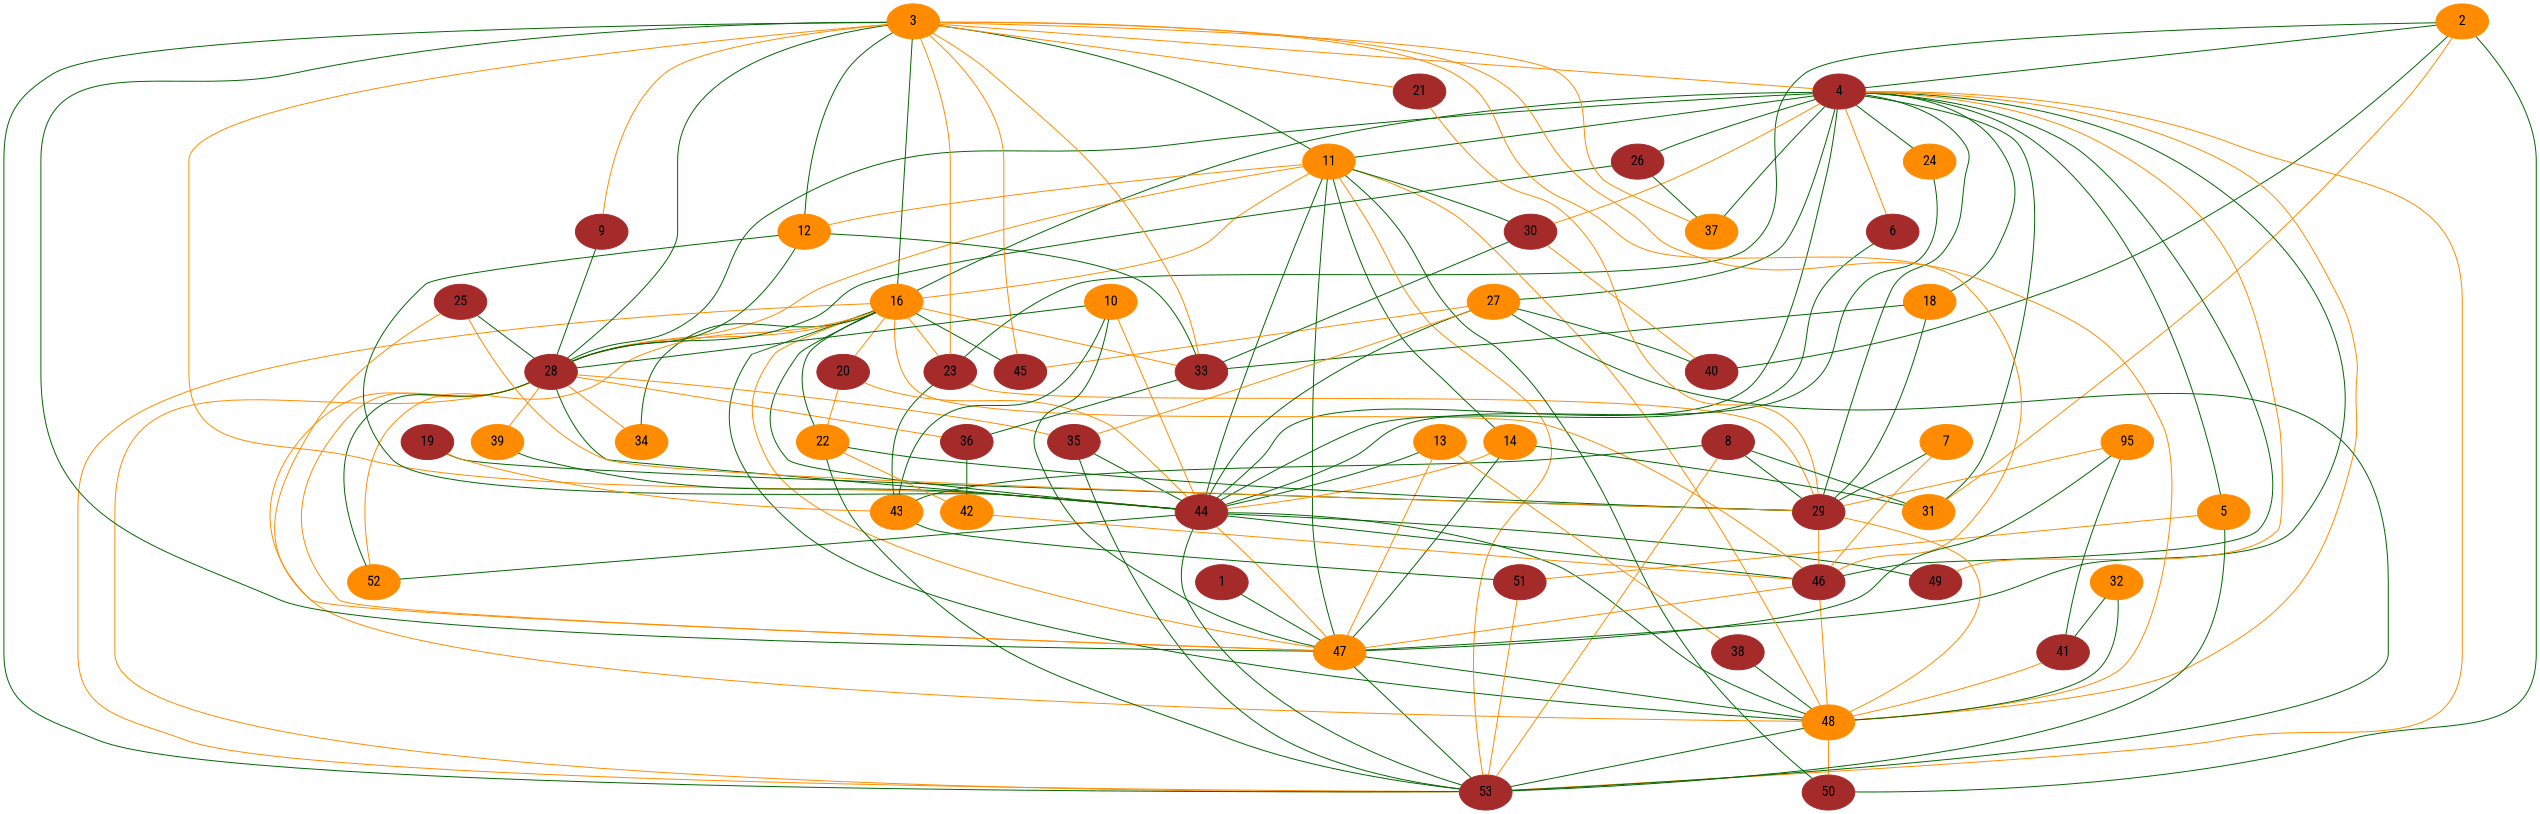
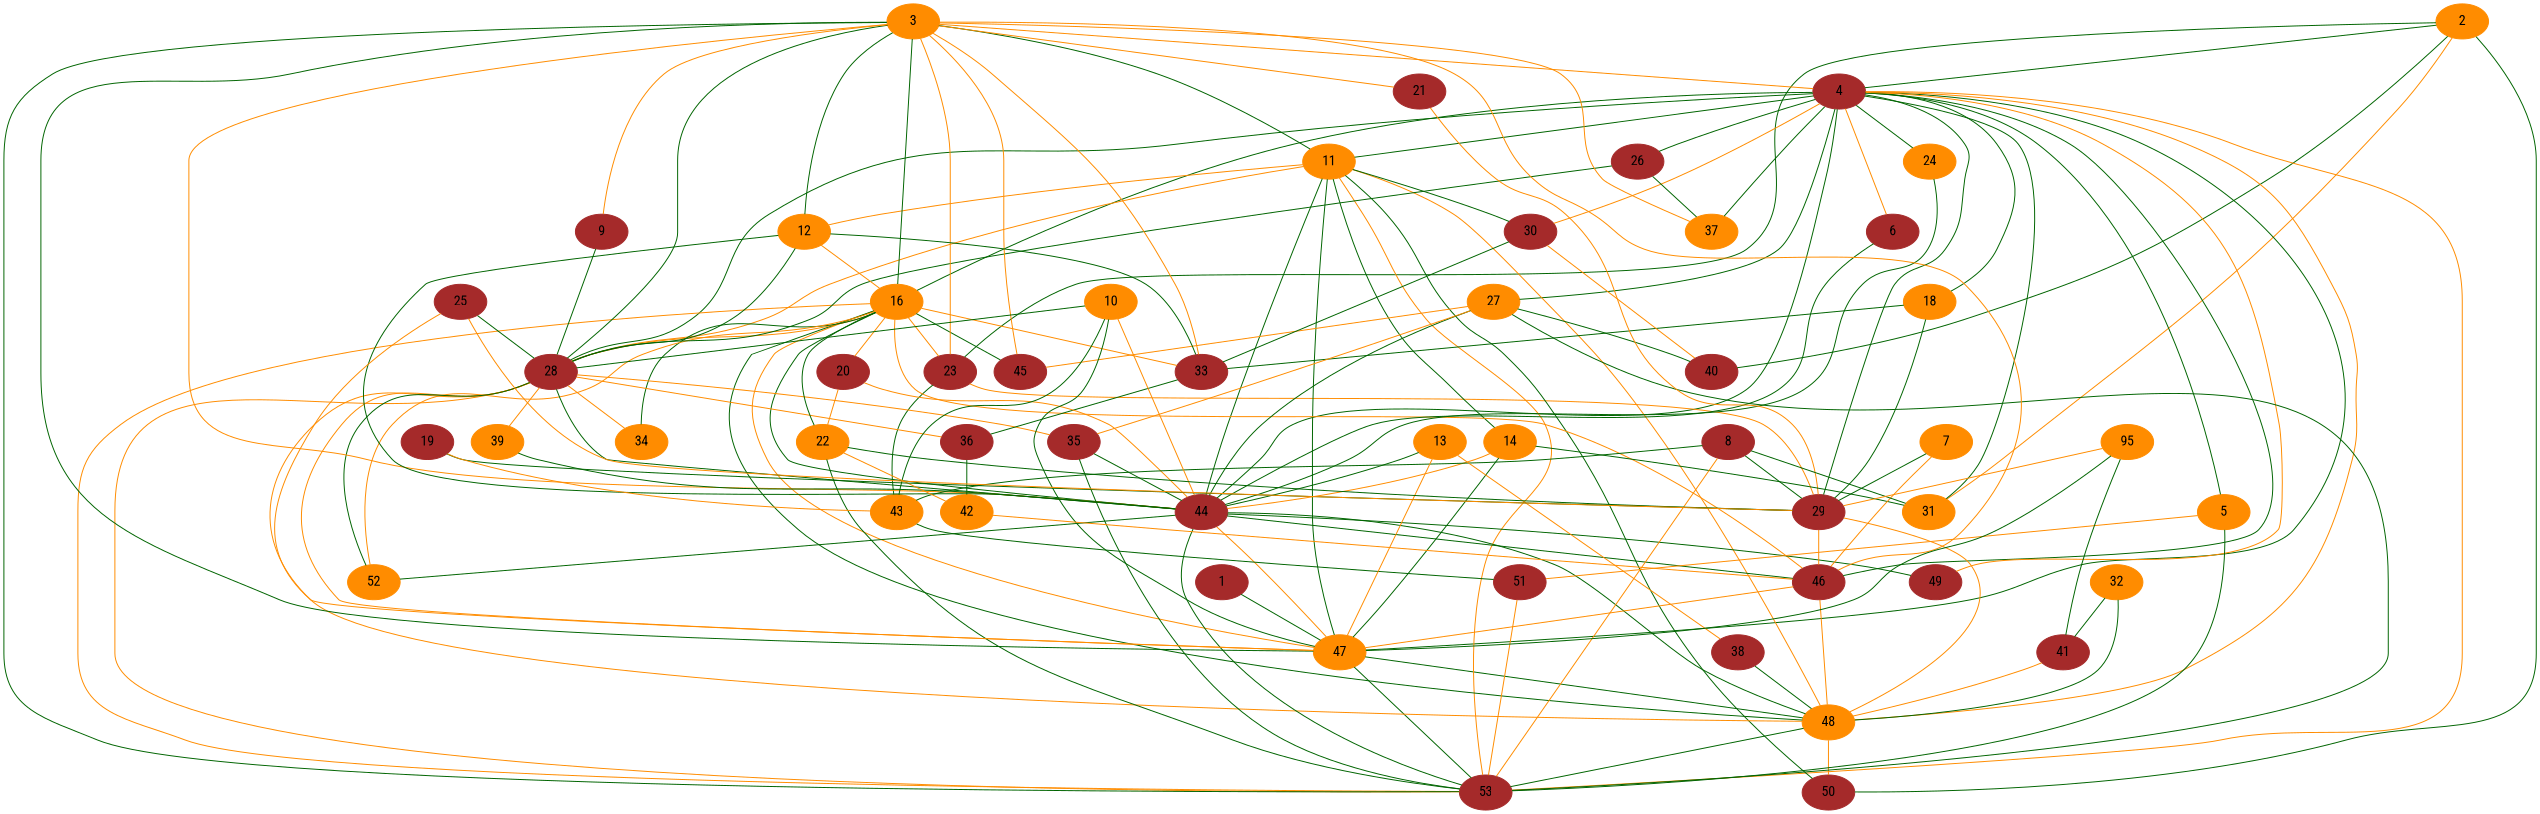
(1128, 267) -> (850, 267)
(1759, 269) -> none
